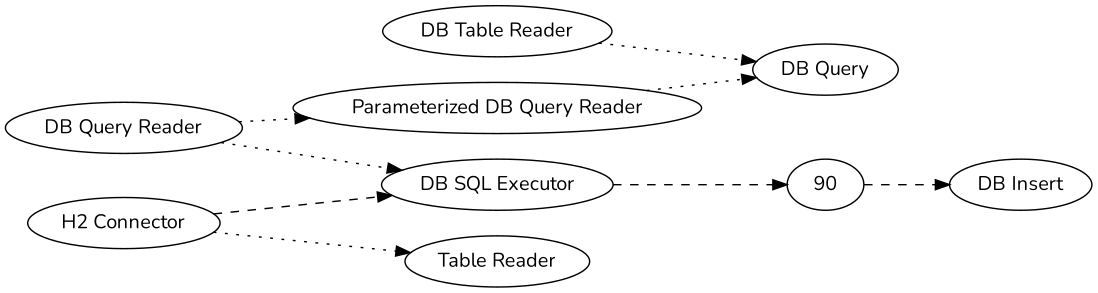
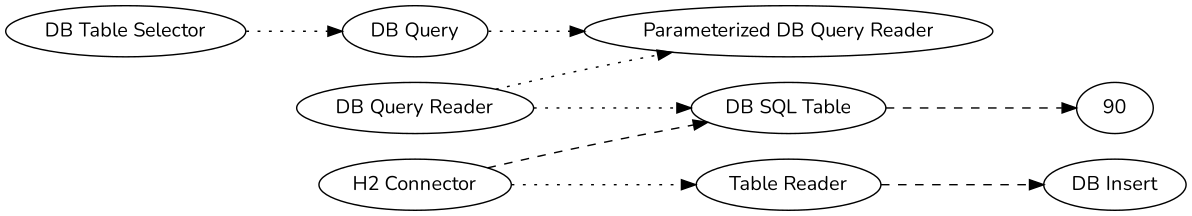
(497, 31) -> (126, 31)
(694, 85) -> (529, 31)
(497, 185) -> (789, 108)
(900, 185) -> (955, 185)
